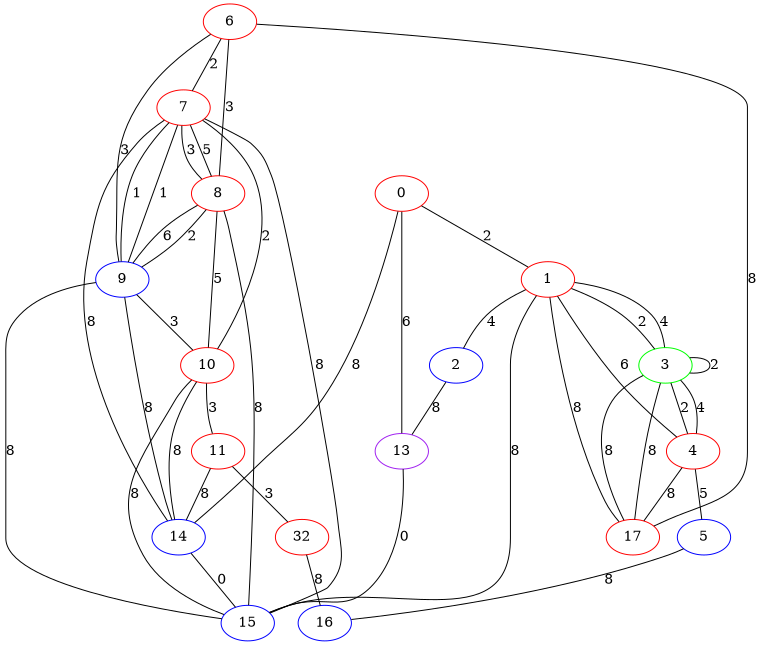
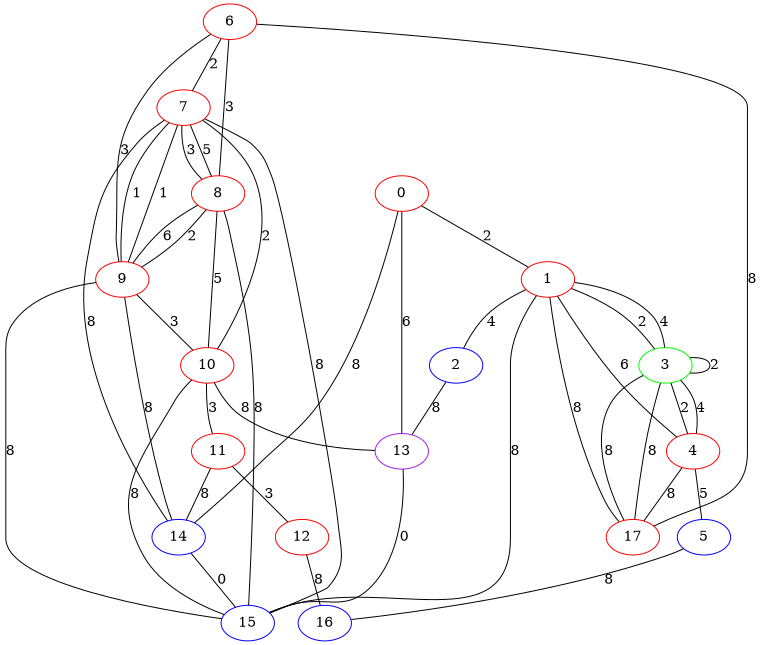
(122, 279) -> (122, 279)
(170, 448) -> (280, 435)
(302, 537) -> (302, 537)
